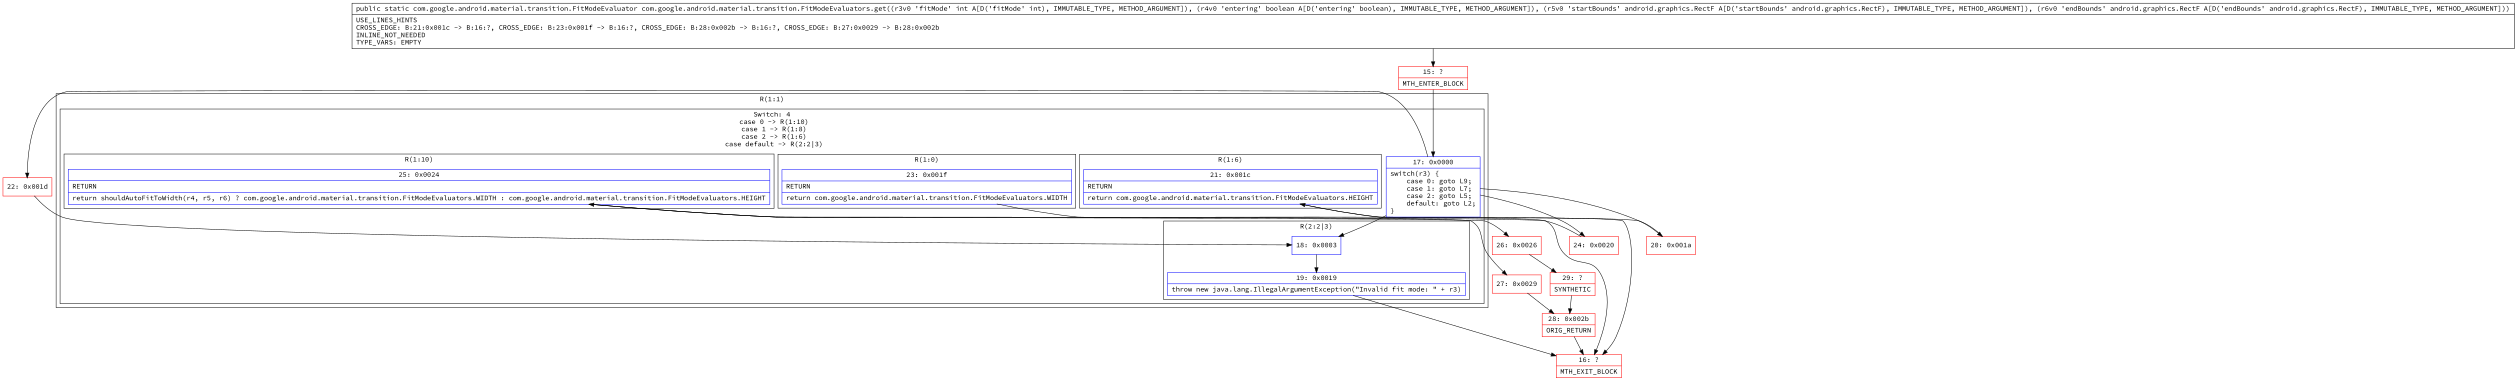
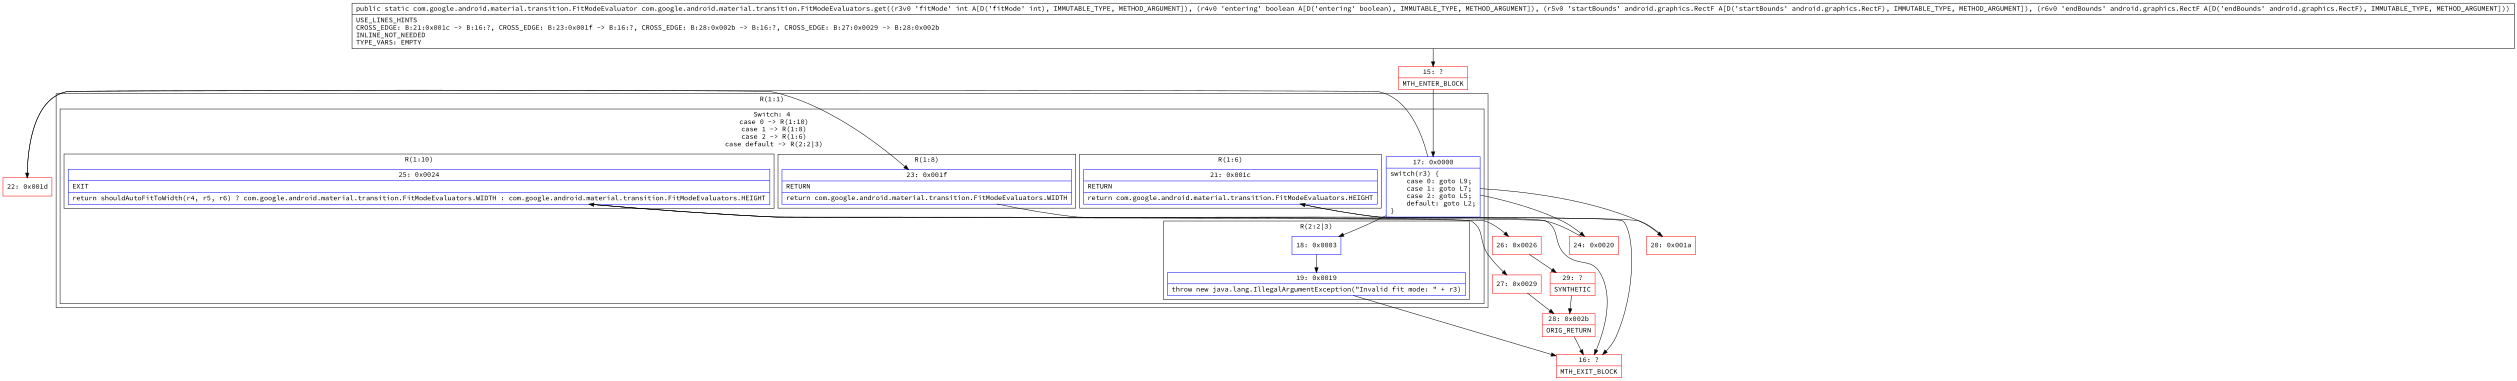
(927, 160) -> (927, 160)
(85, 186) -> (81, 186)
(656, 240) -> (445, 90)
